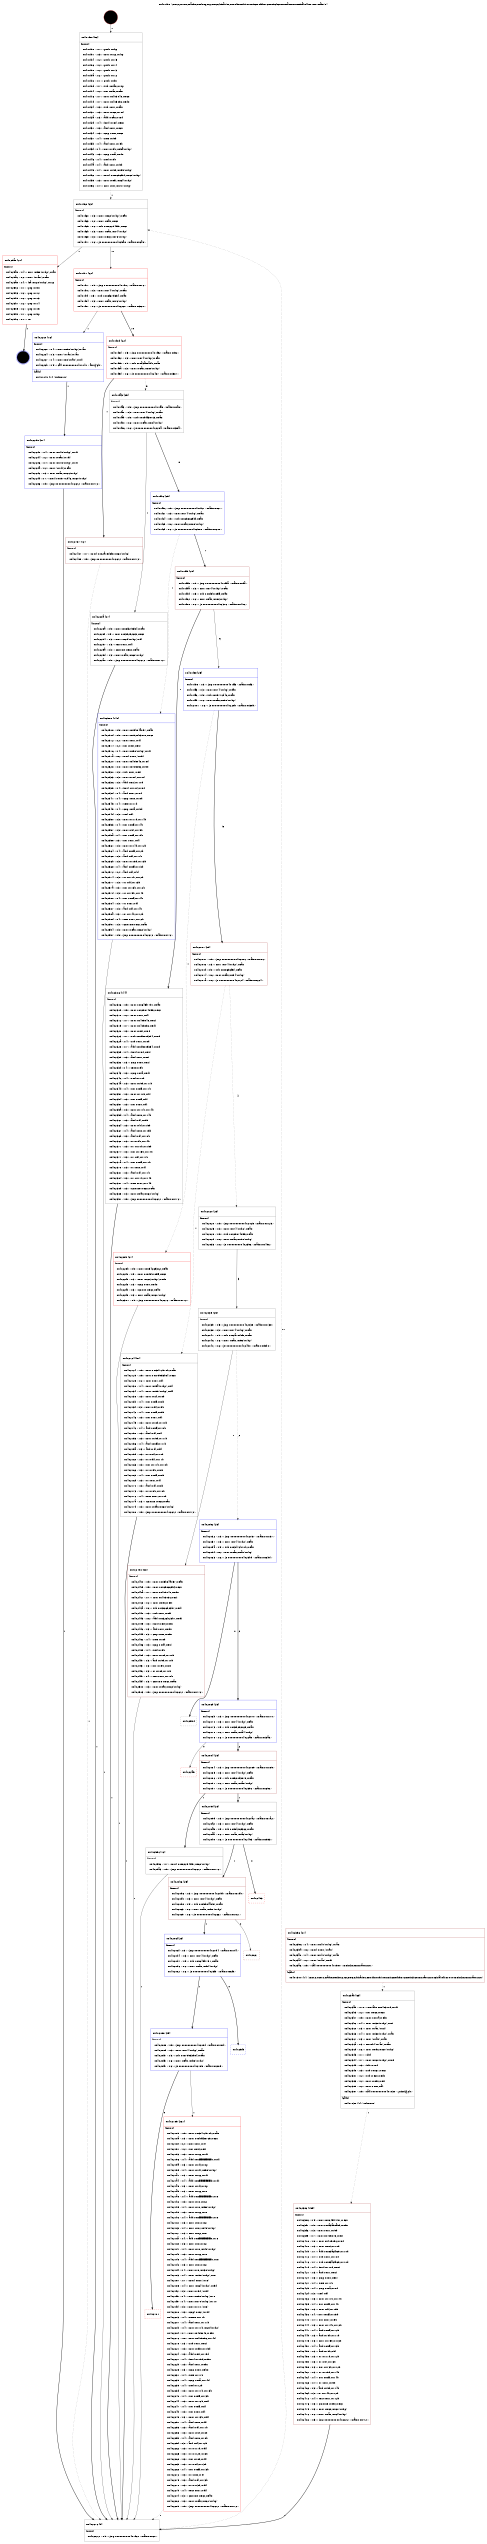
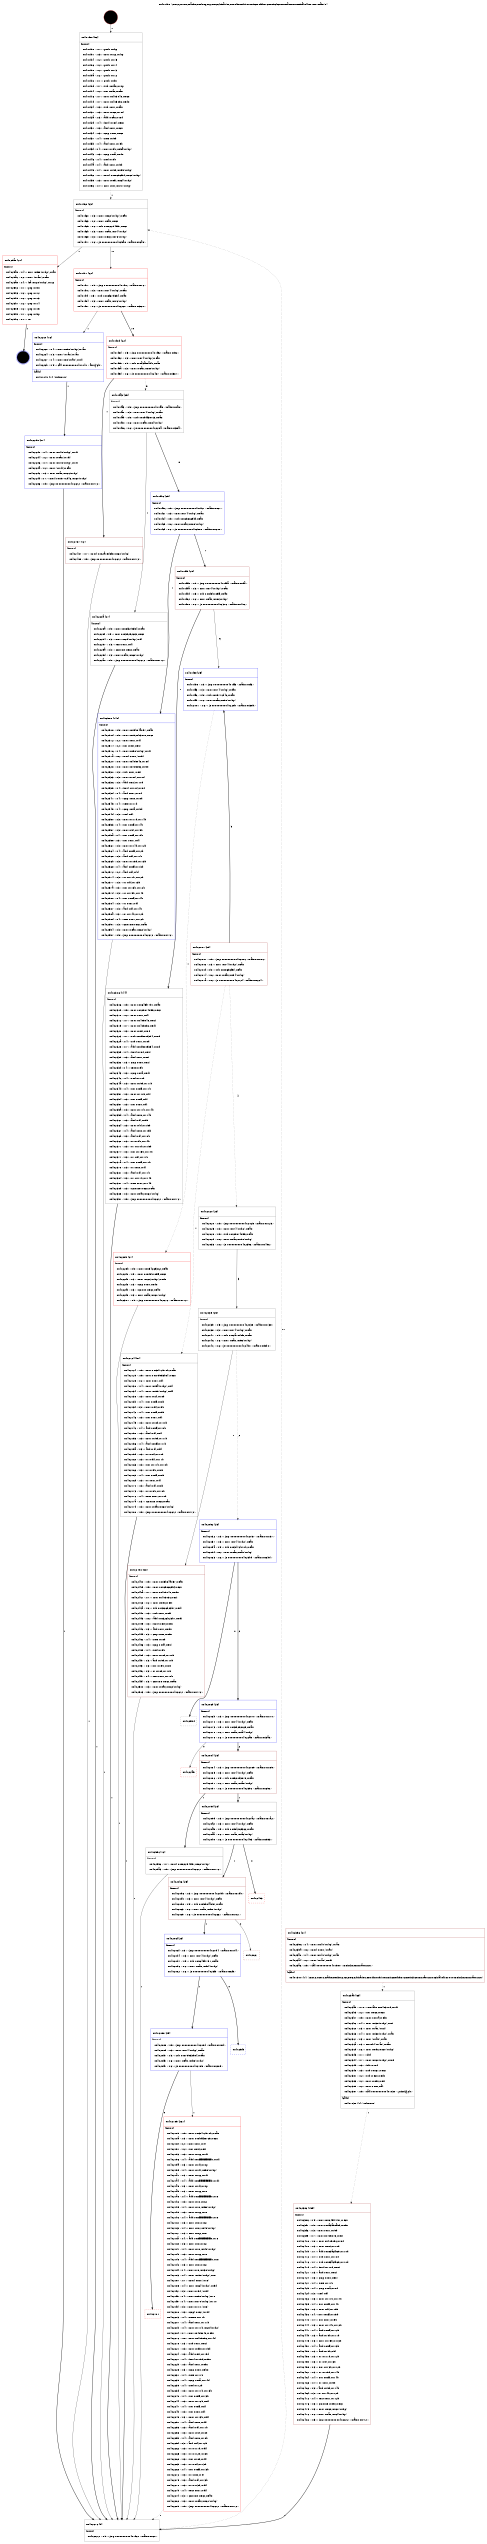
(169, 622) -> (169, 622)
(214, 826) -> (229, 827)
(88, 1544) -> (88, 1544)
